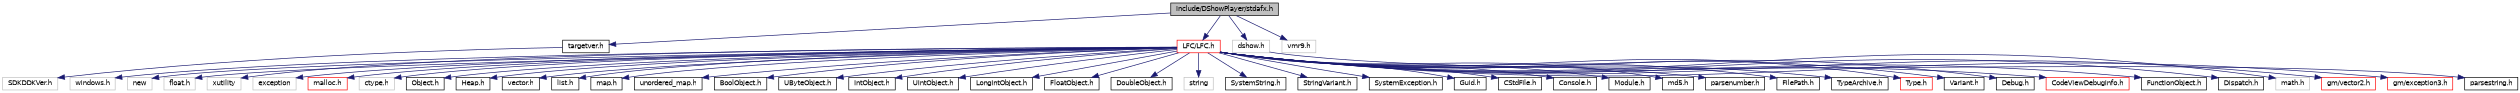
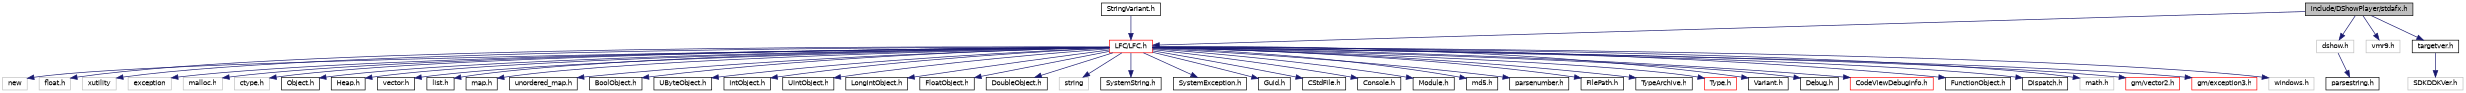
(1260, 64) -> (1131, 25)
(328, 84) -> (203, 84)
